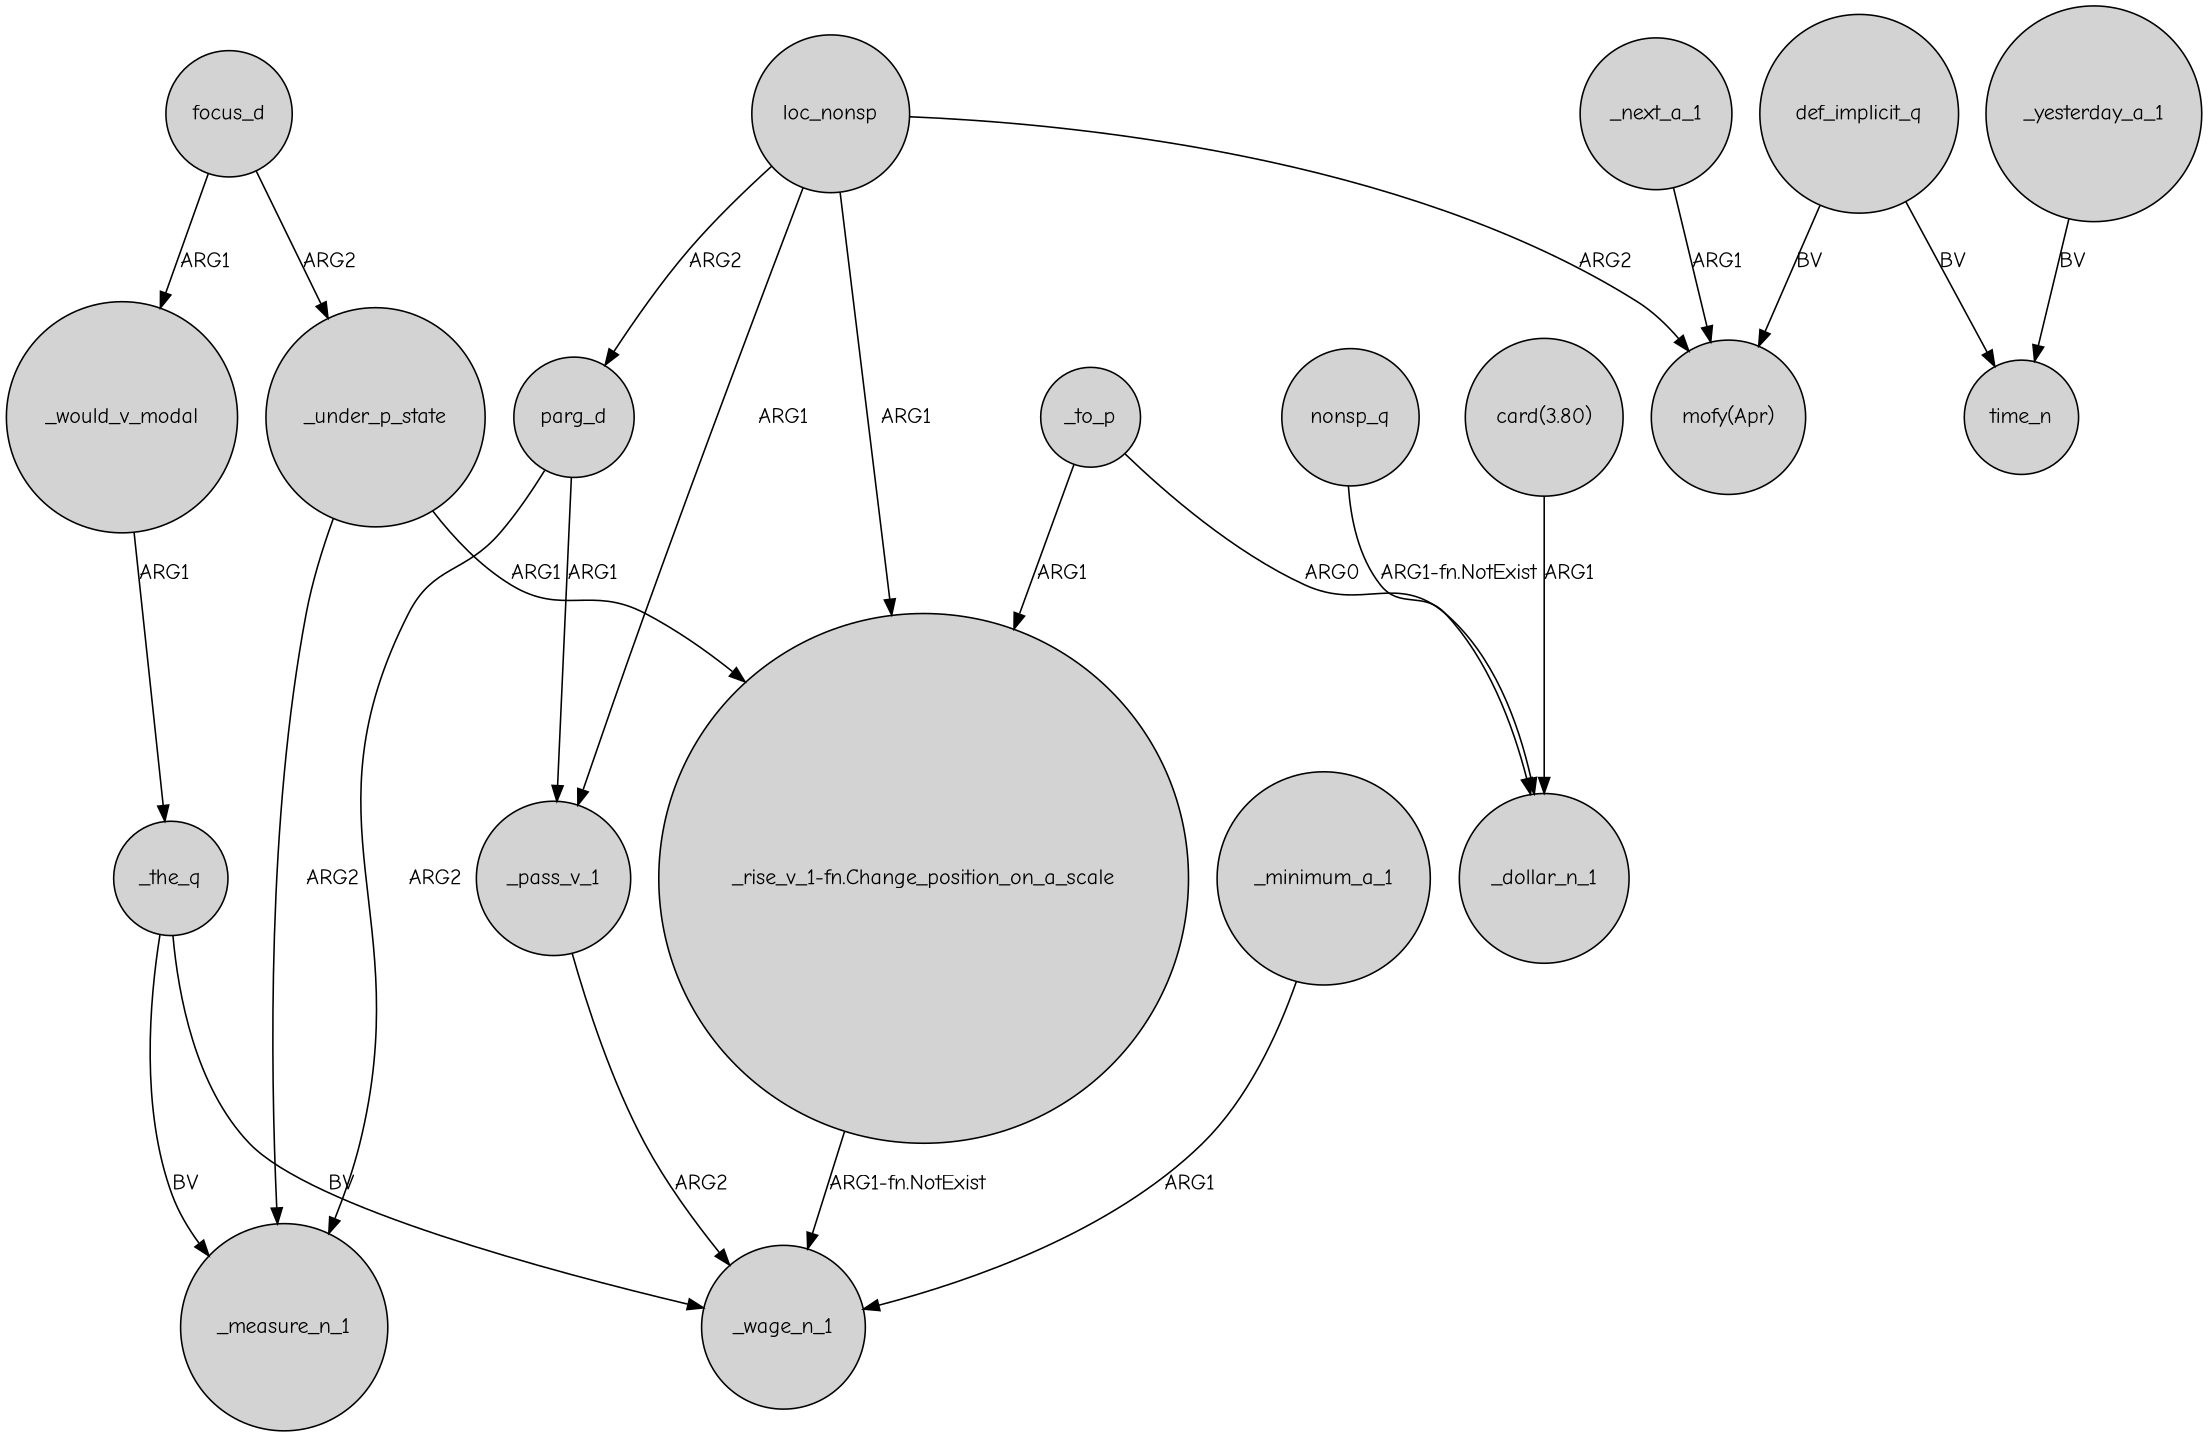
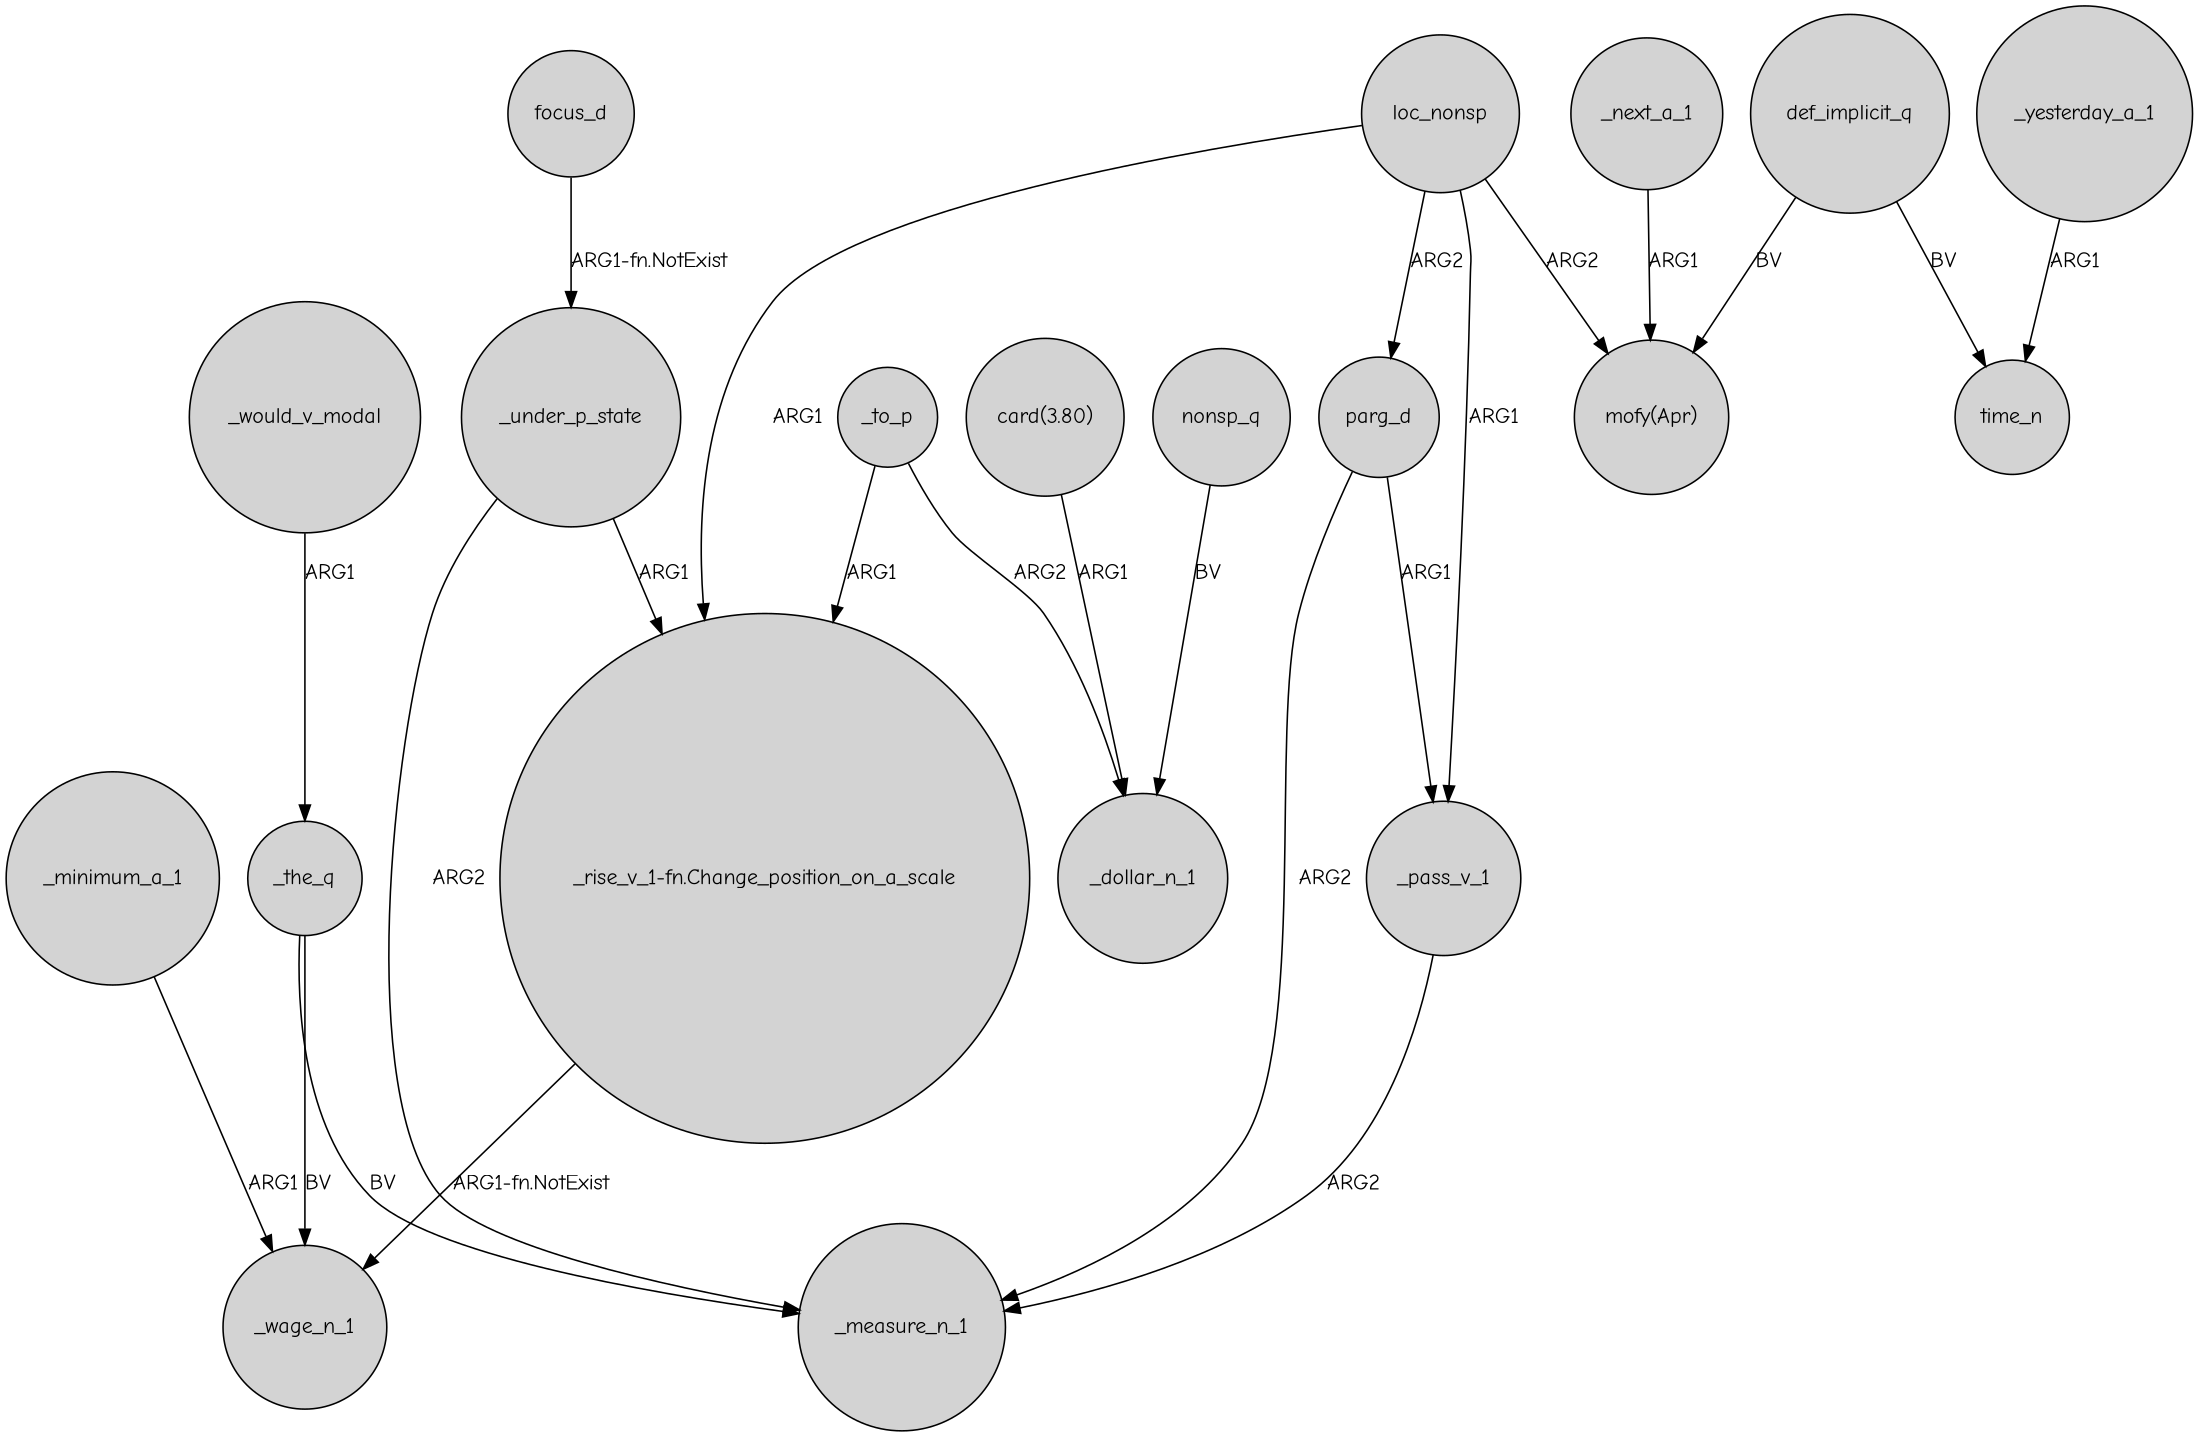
(187, 233) -> none
(330, 261) -> (650, 261)
(2073, 261) -> (2075, 261)
(1332, 573) -> (1040, 573)
(1459, 573) -> (1208, 573)
(629, 1111) -> (1293, 1204)
